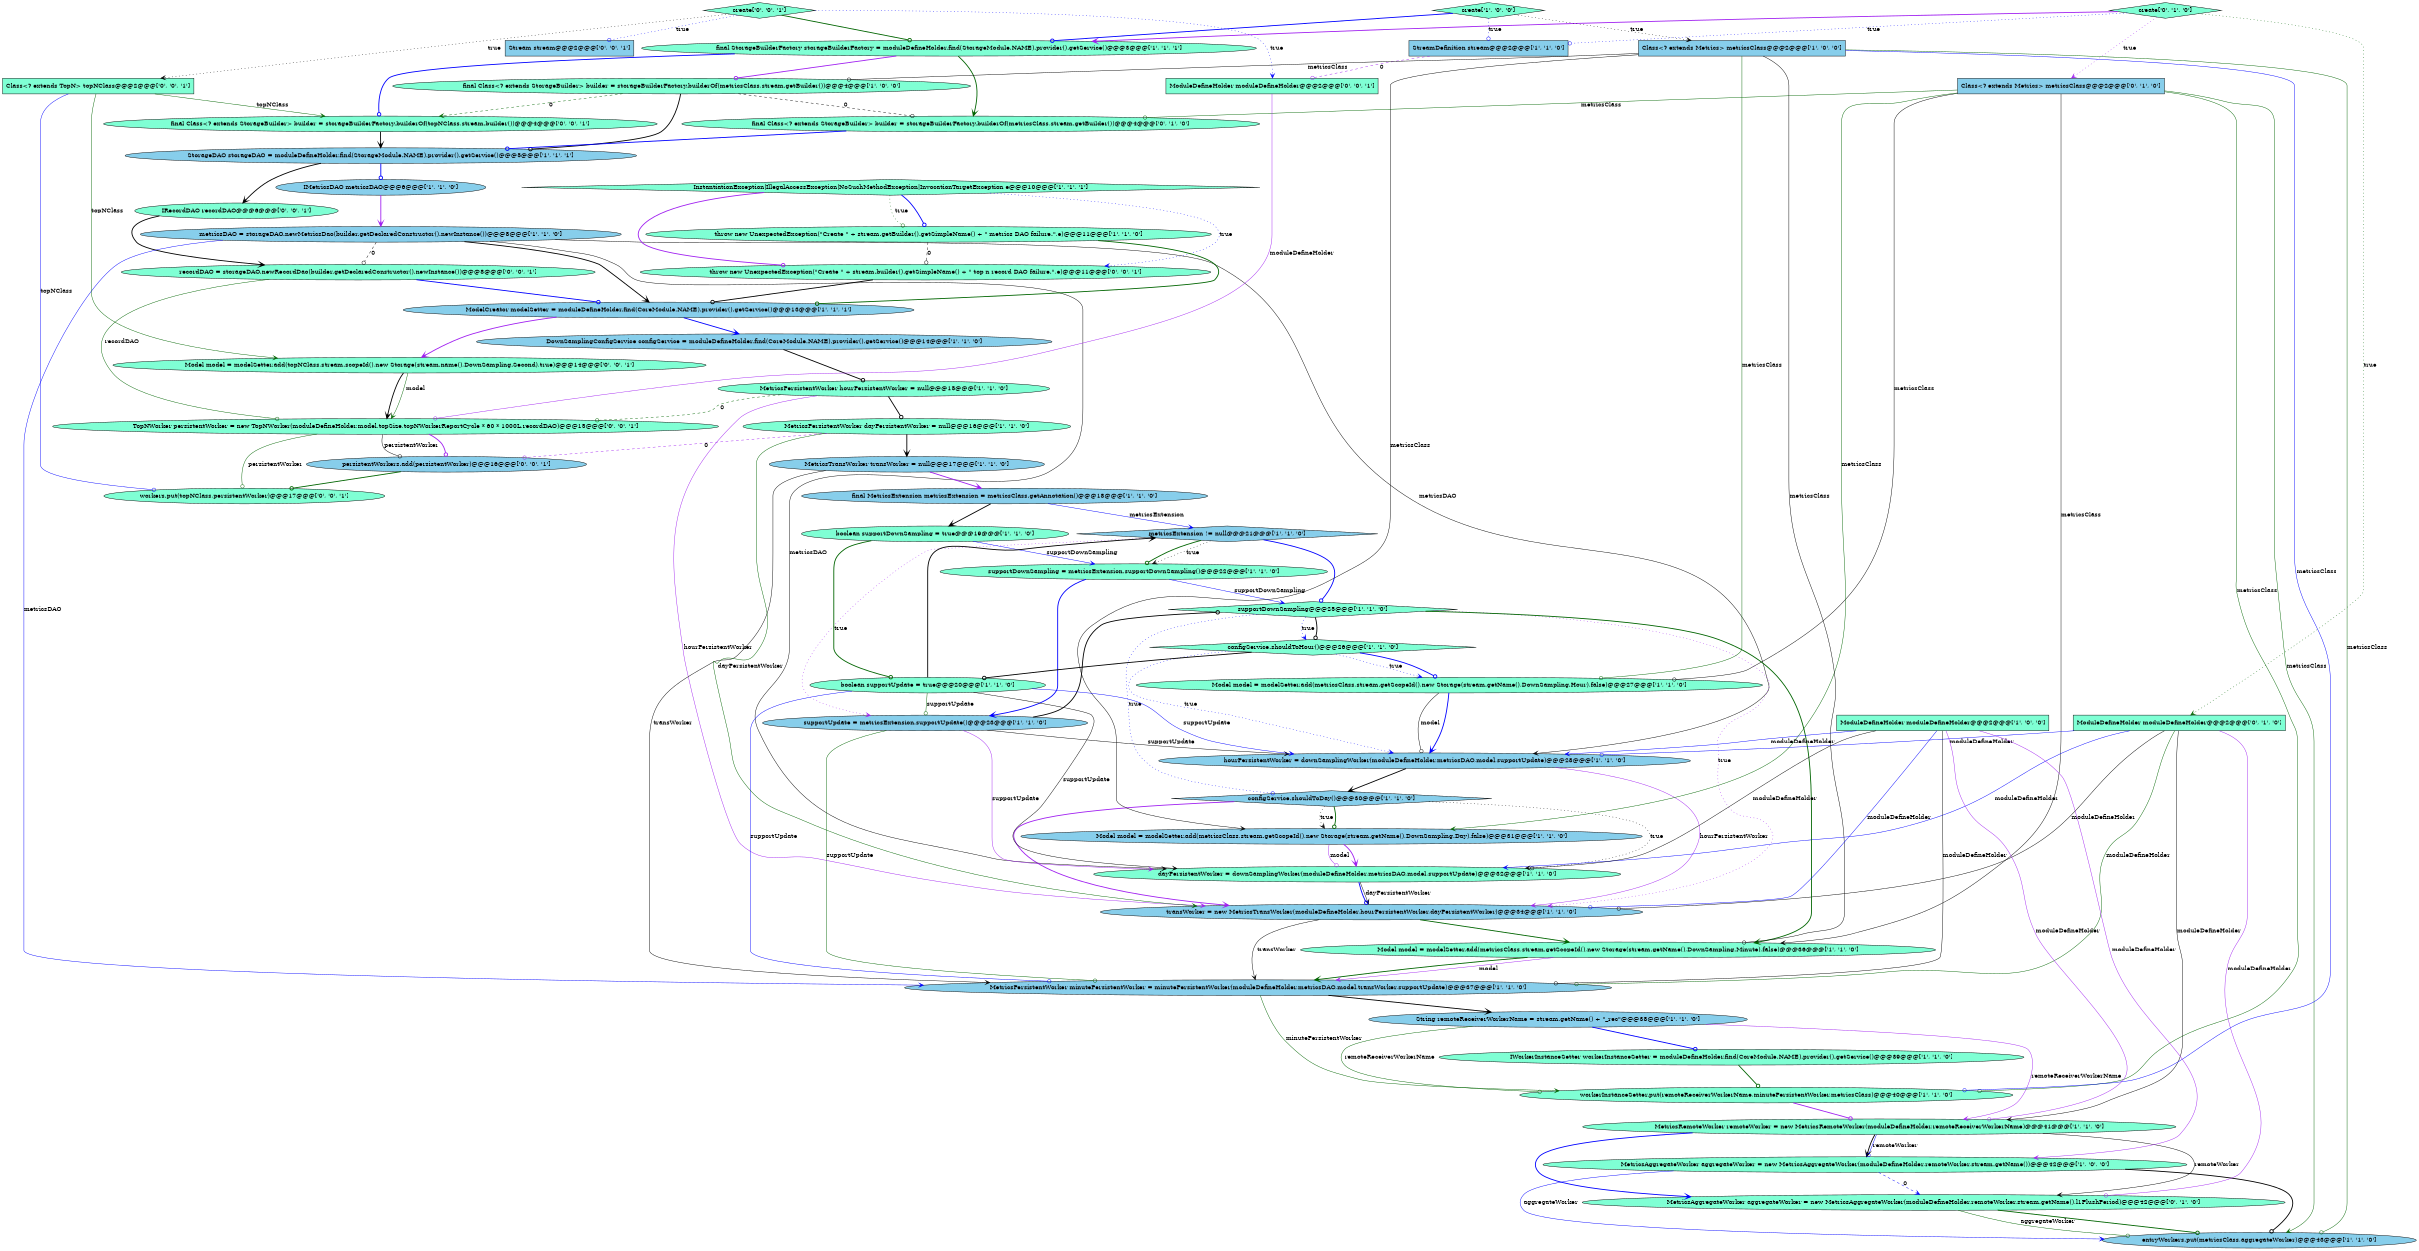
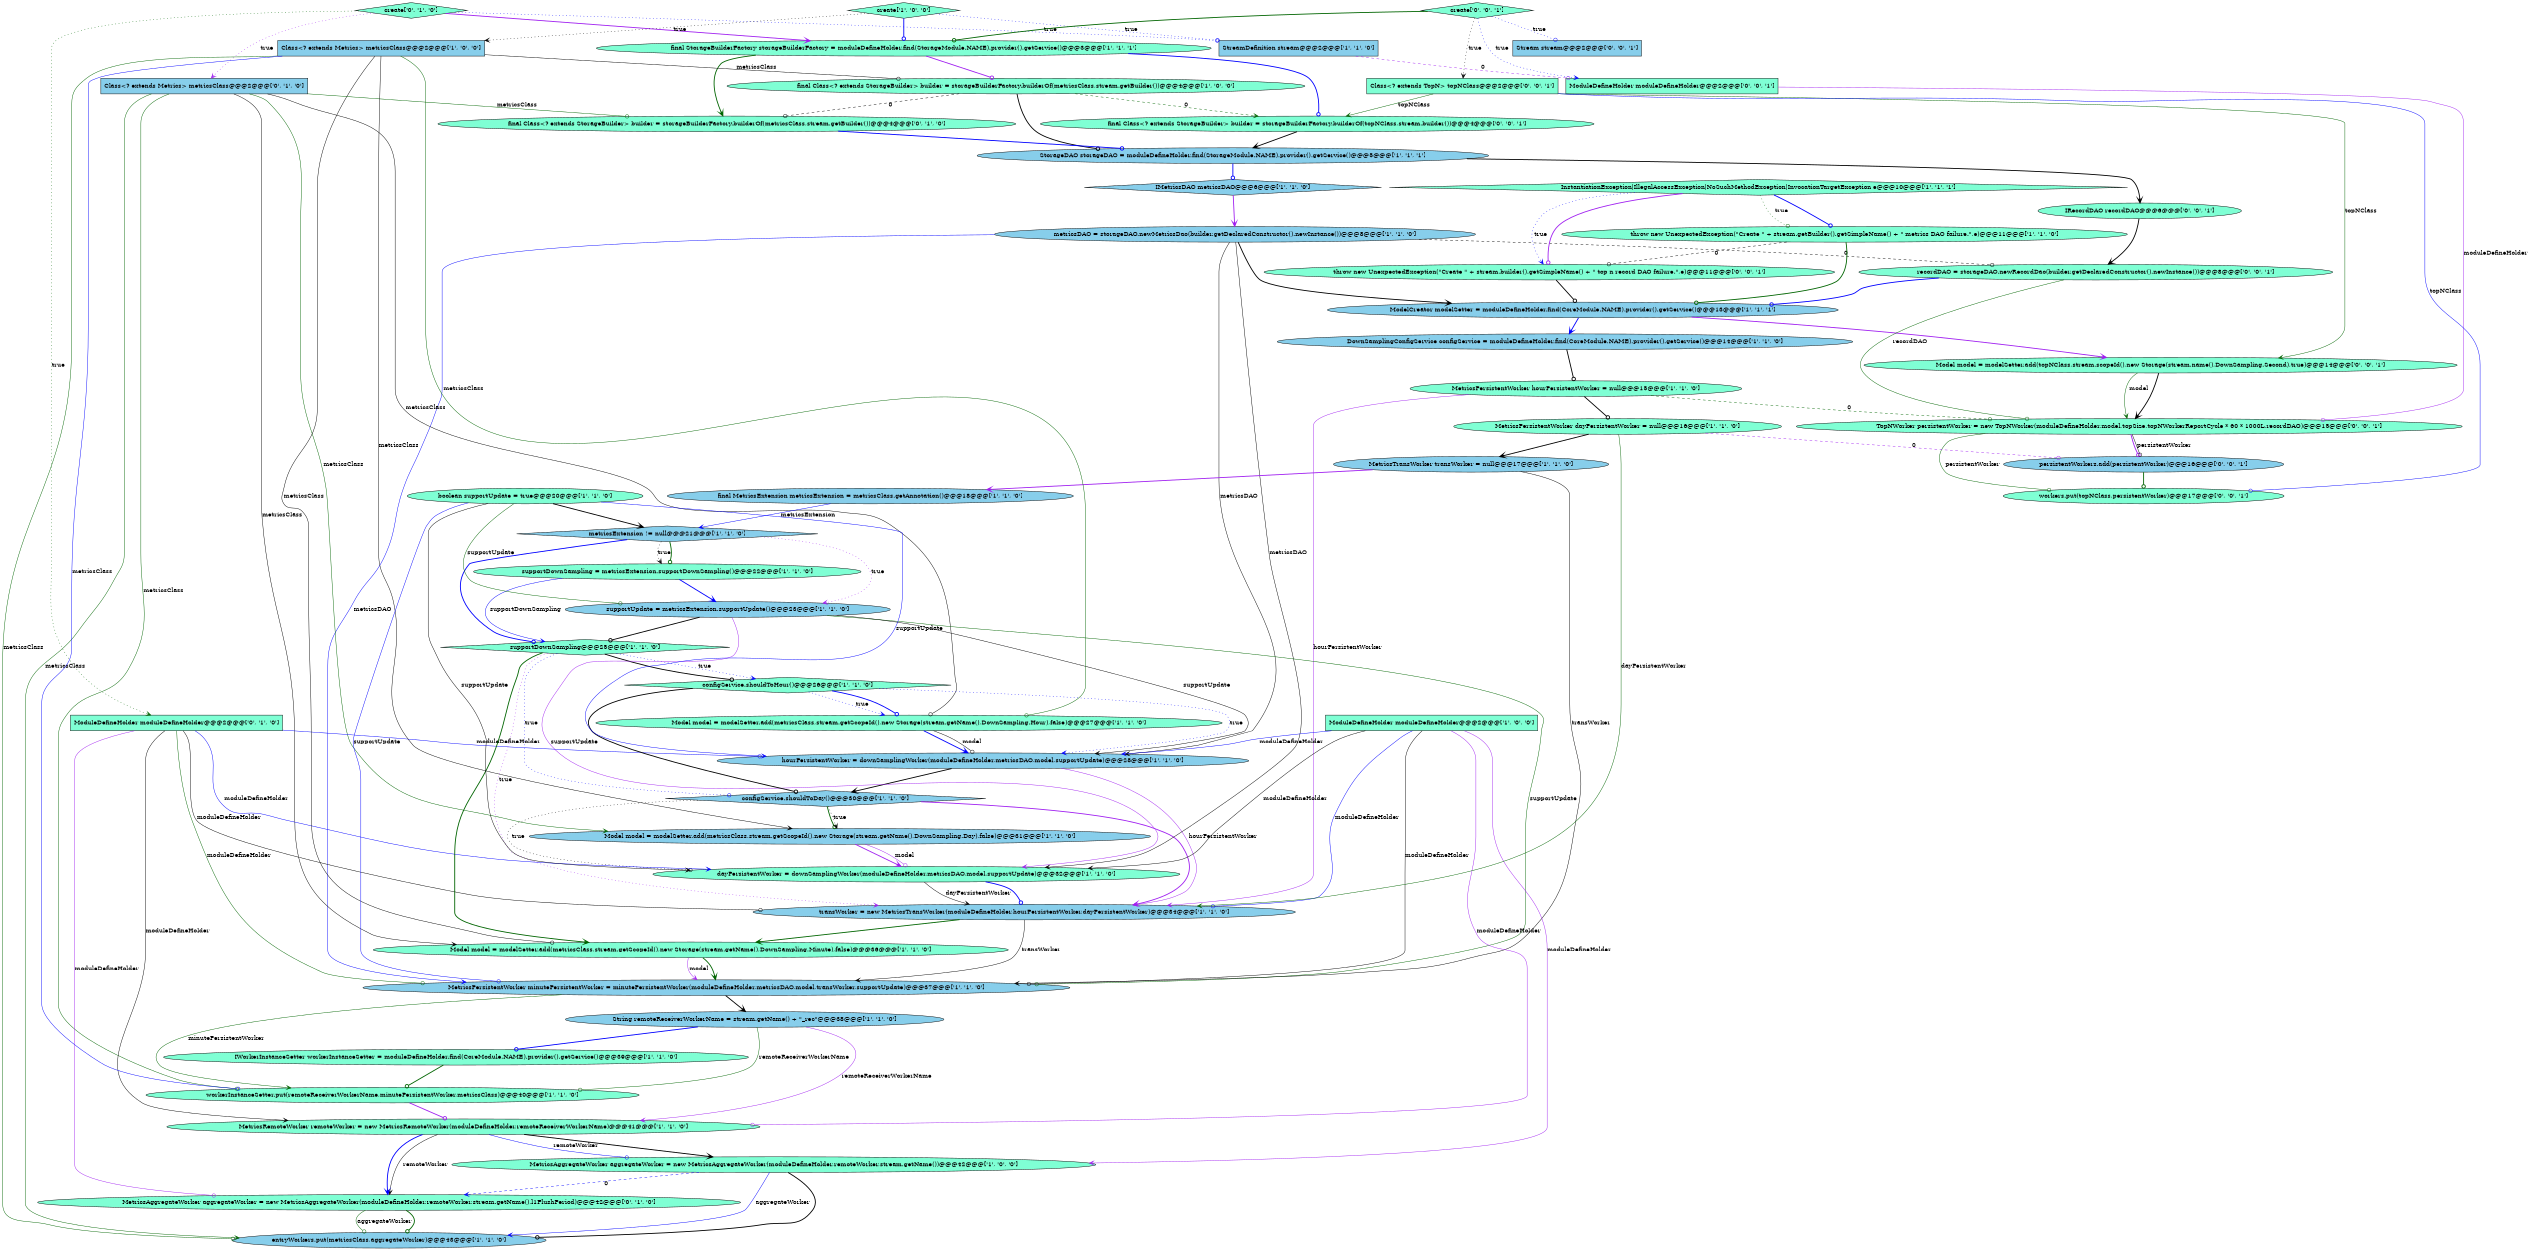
(381, 187) -> (1233, 187)
(935, 534) -> none
(1119, 663) -> (632, 749)
